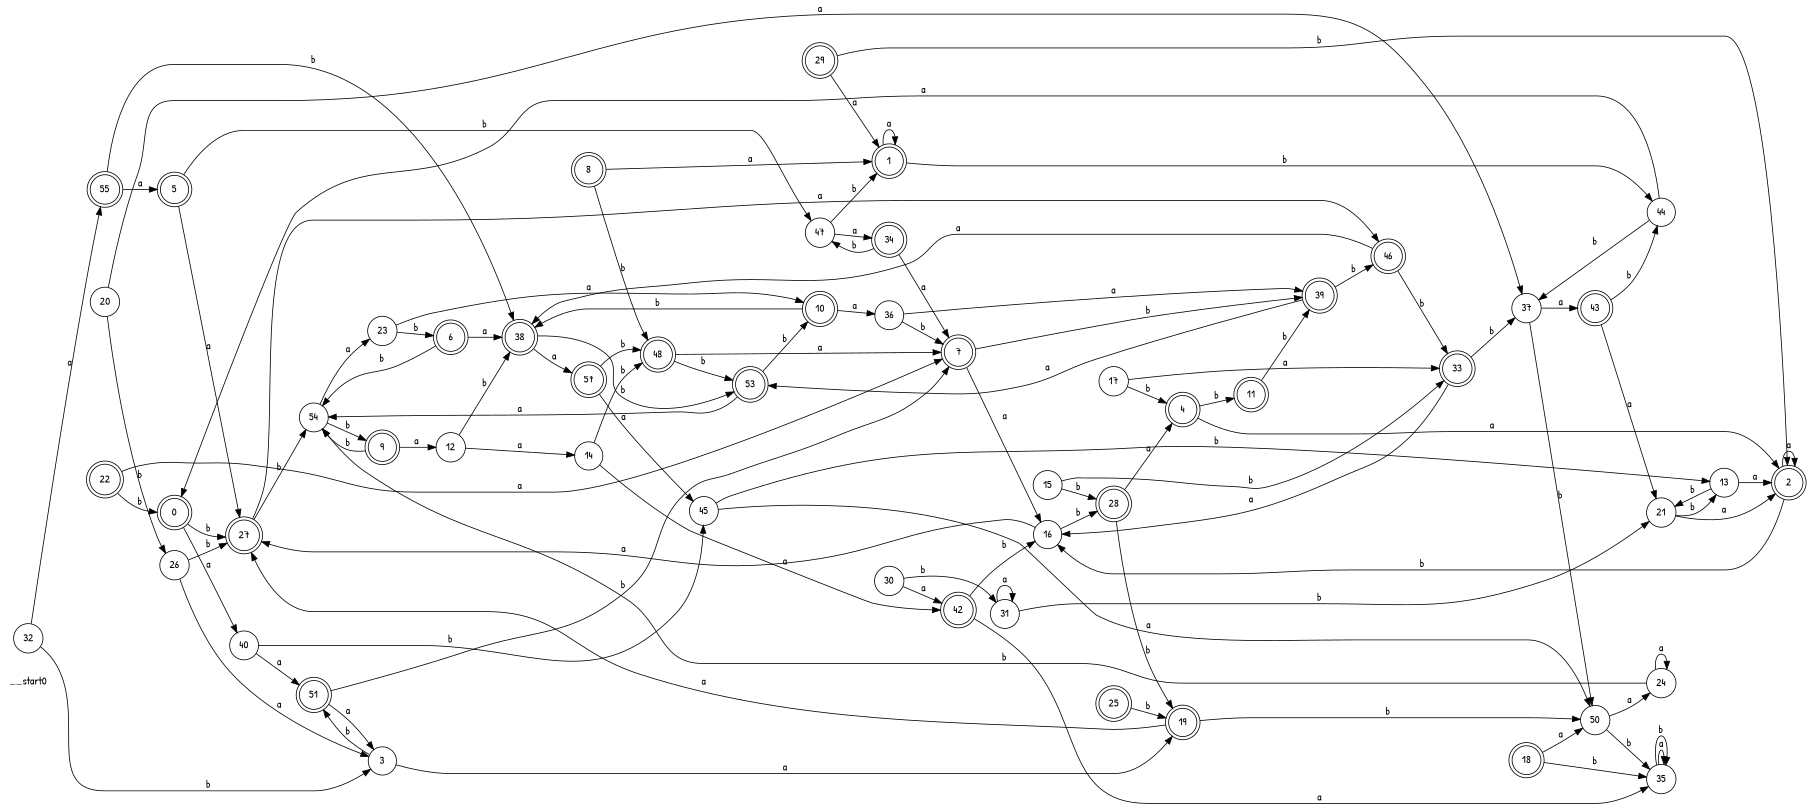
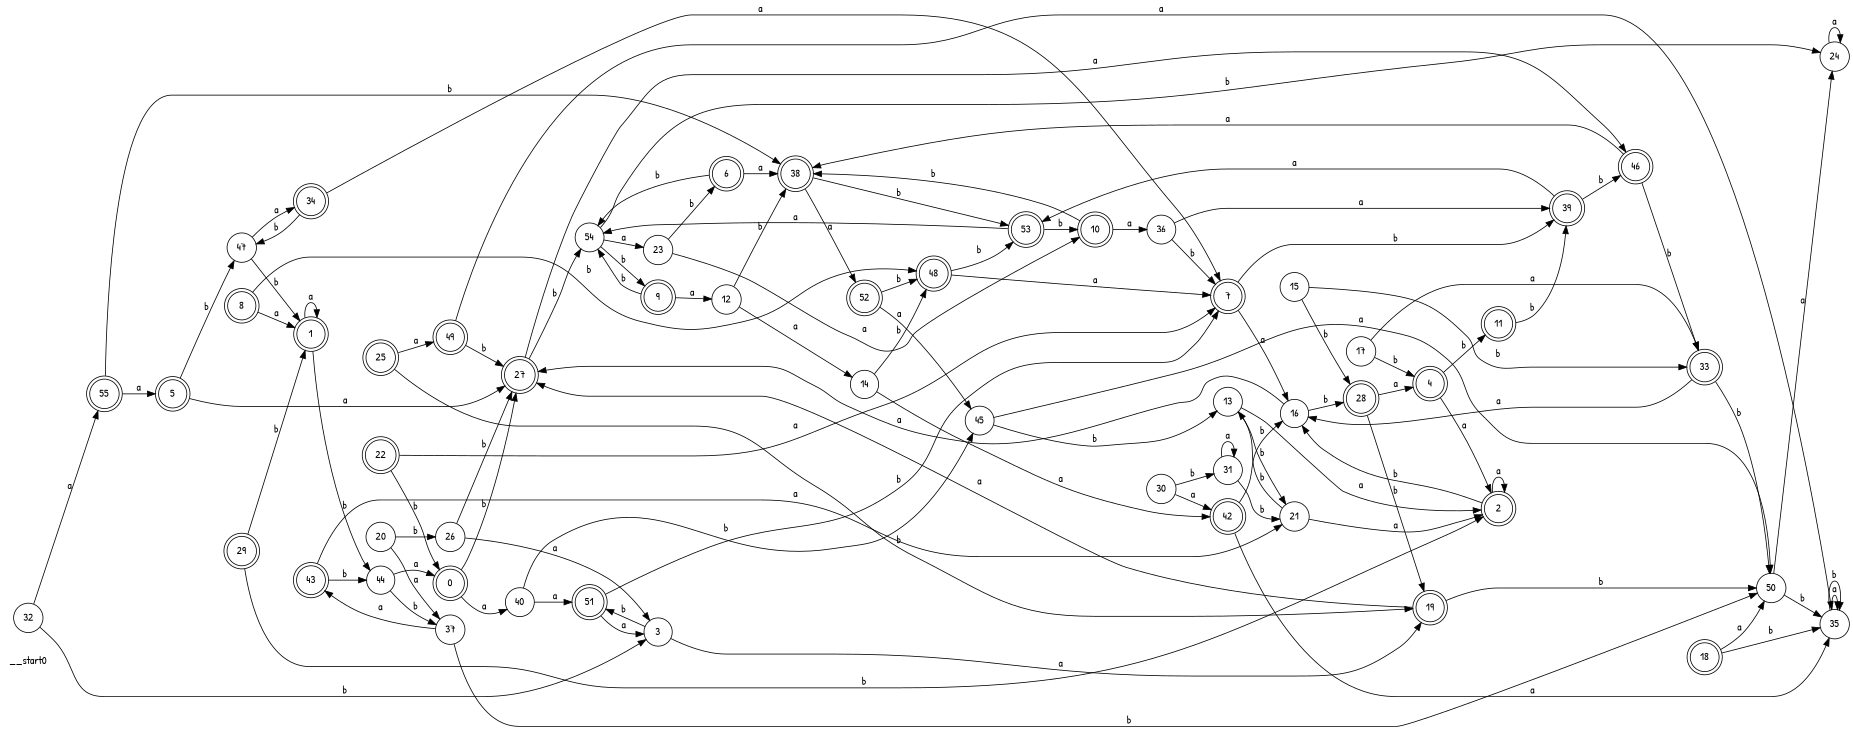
(855, 103) -> (277, 430)
none -> (450, 337)
(1490, 340) -> (1753, 470)
(589, 380) -> (864, 298)
(952, 663) -> (1180, 95)
